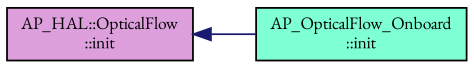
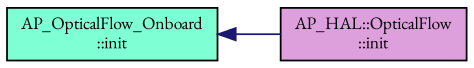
(234, 34) -> (258, 34)
